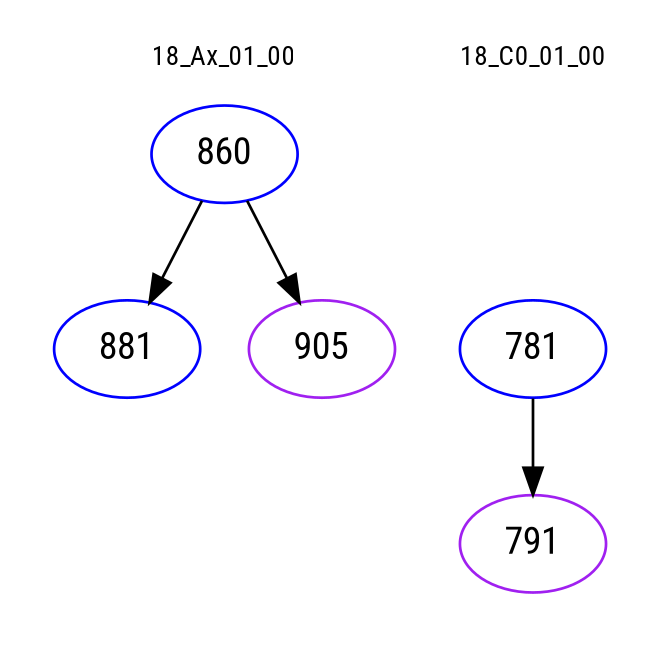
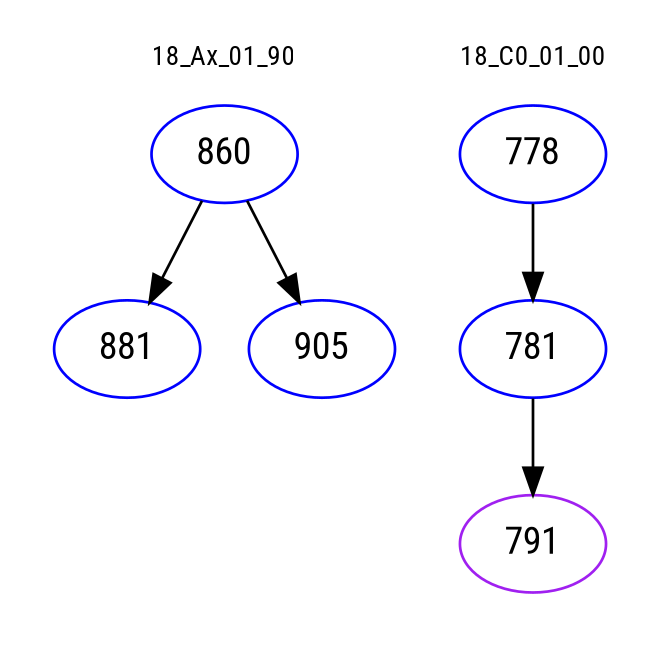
(225, 58) -> (225, 58)
none -> (533, 154)
(322, 349) -> (322, 349)
